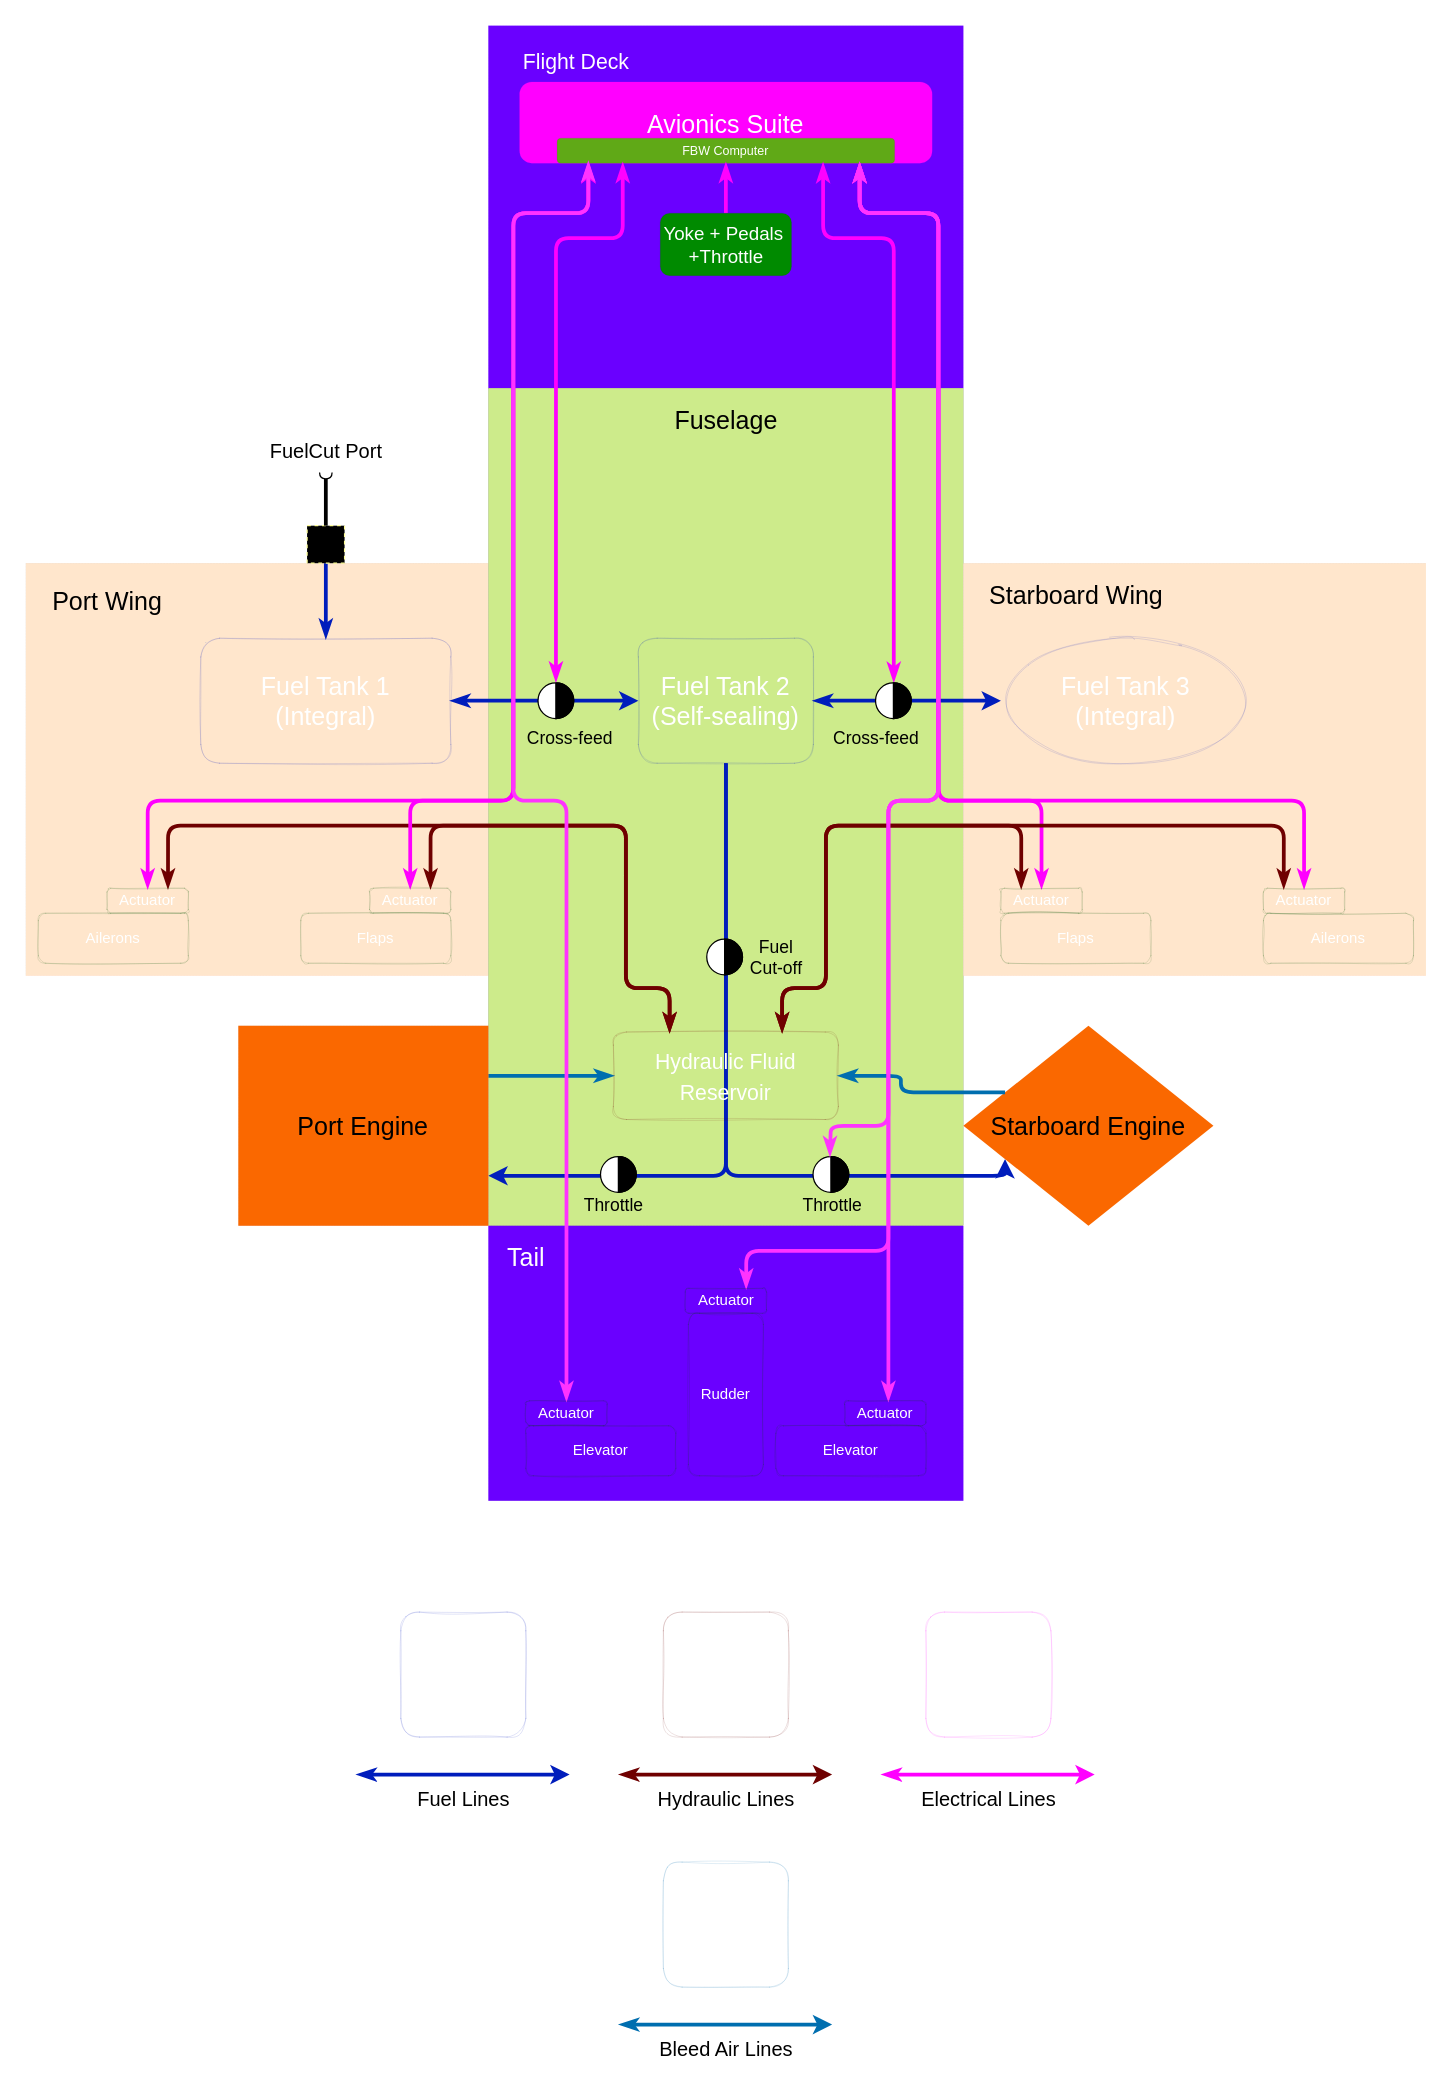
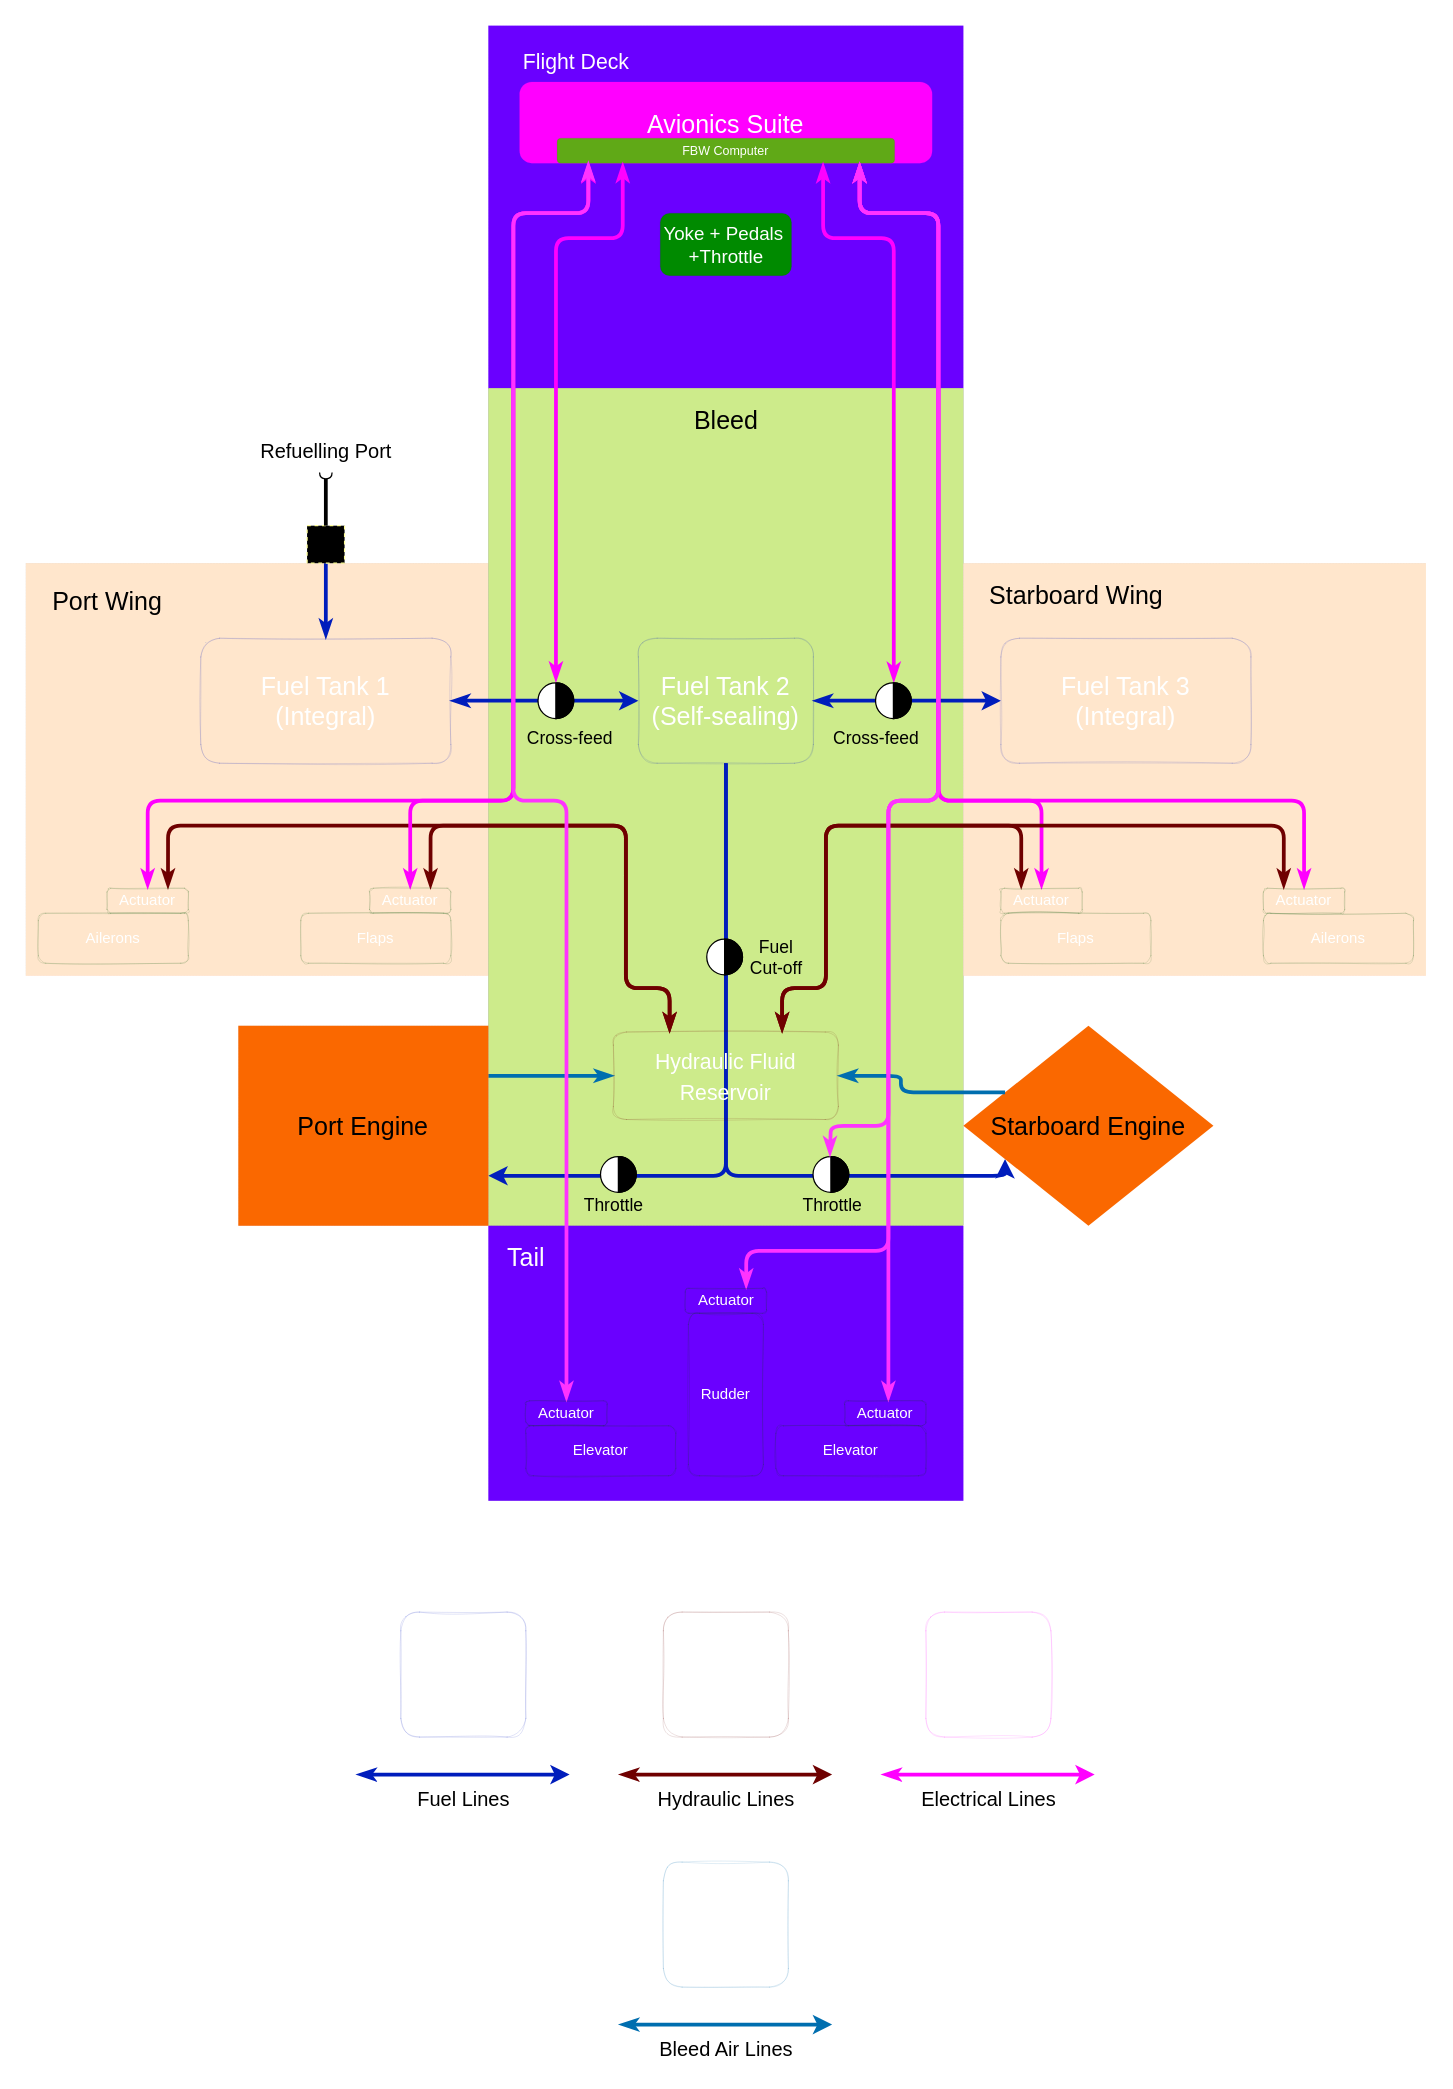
(726, 195) -> none
(726, 419) -> (726, 419)
(326, 451) -> (326, 451)
(1126, 701) -> (1126, 701)
